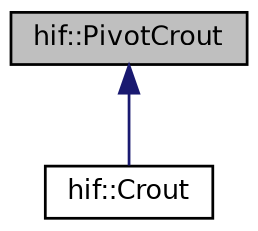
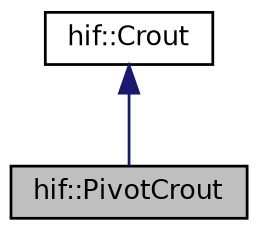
(129, 130) -> (129, 130)
